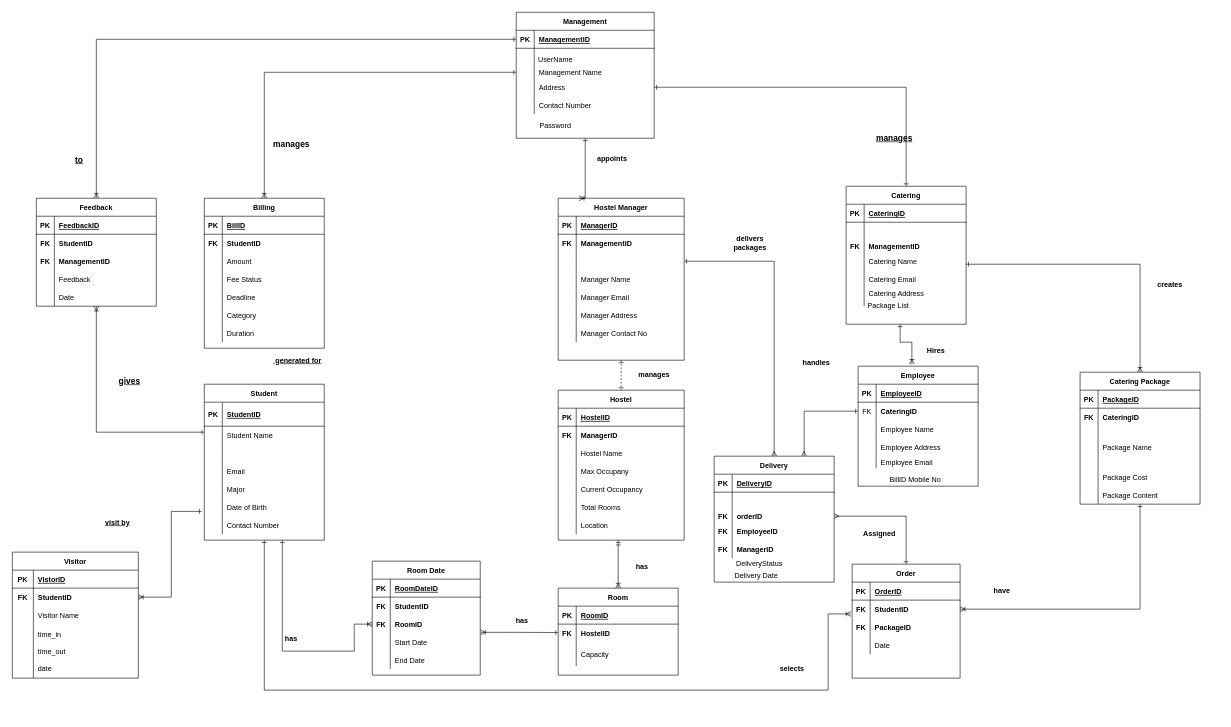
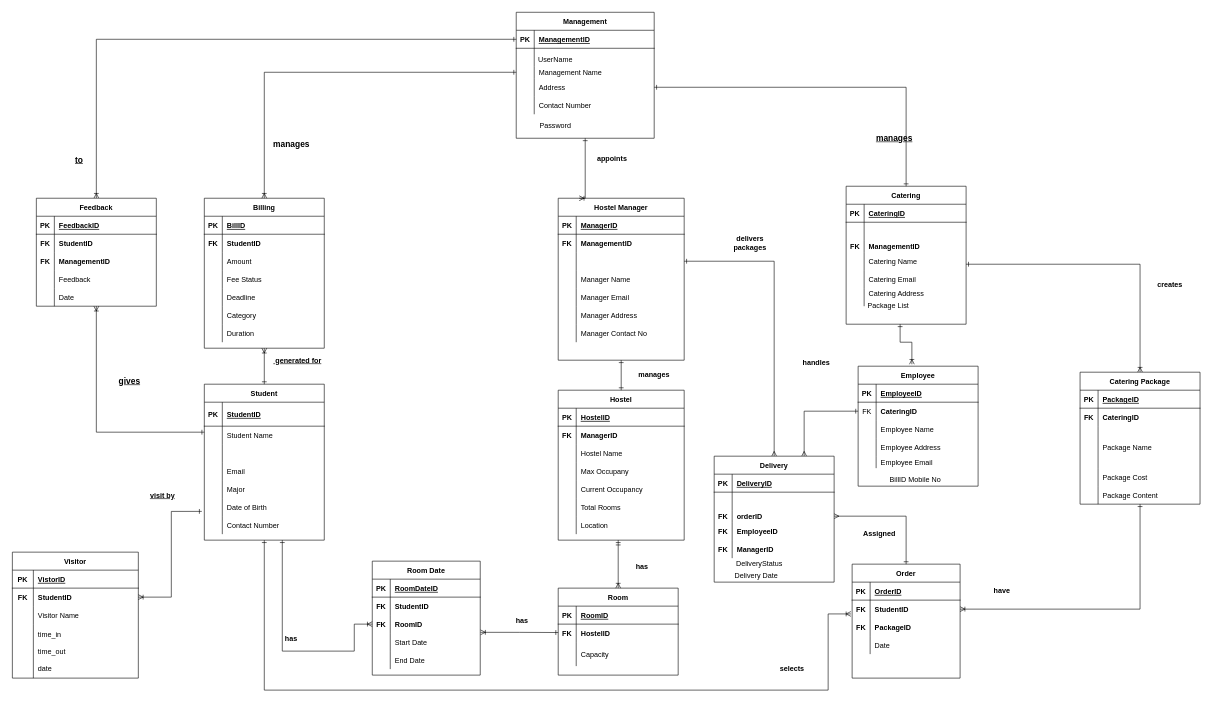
(936, 351) -> none
none -> (264, 367)
(621, 376) -> (621, 376)
(117, 522) -> (162, 495)
